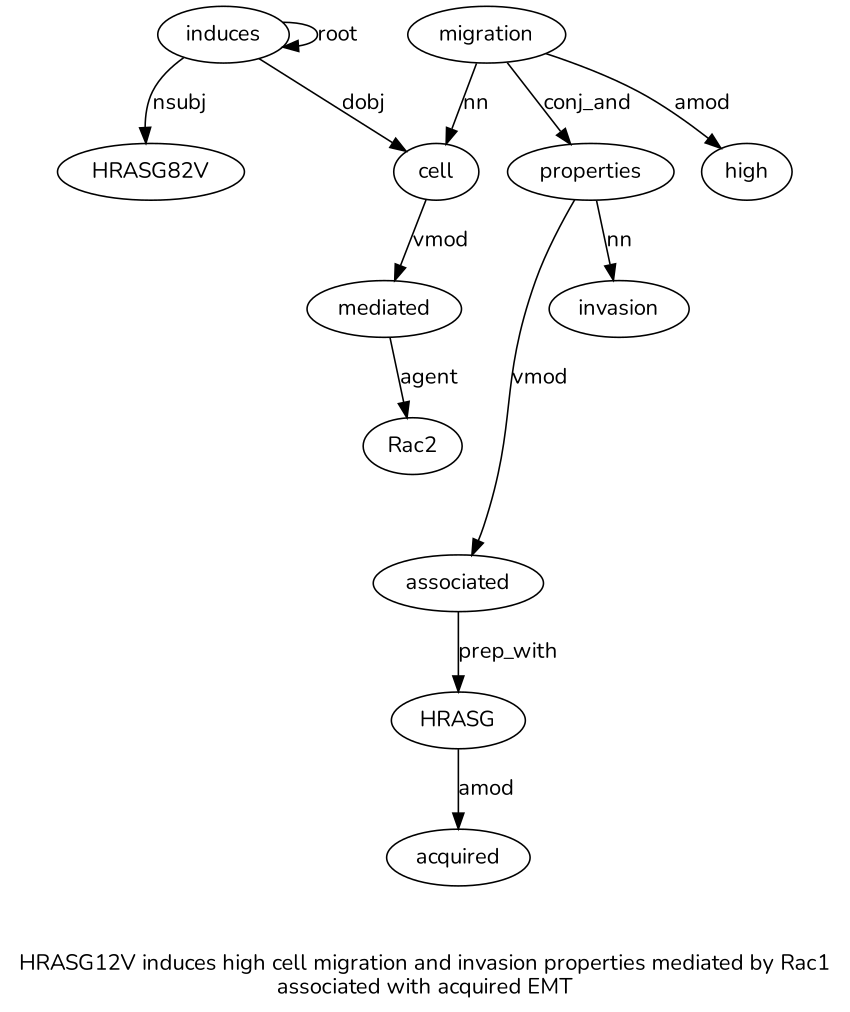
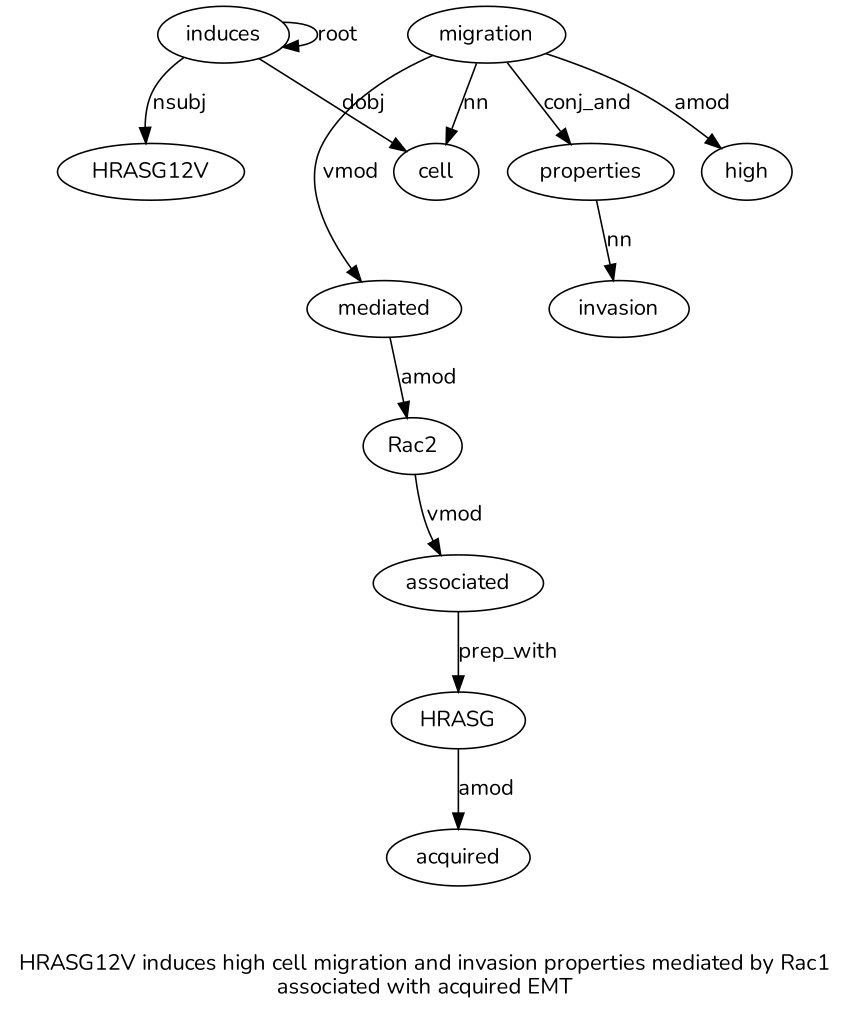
(151, 172) -> (151, 172)
(413, 233) -> (325, 140)
(514, 366) -> (421, 509)
(429, 378) -> (429, 378)
